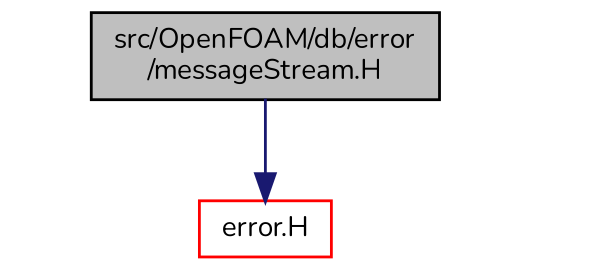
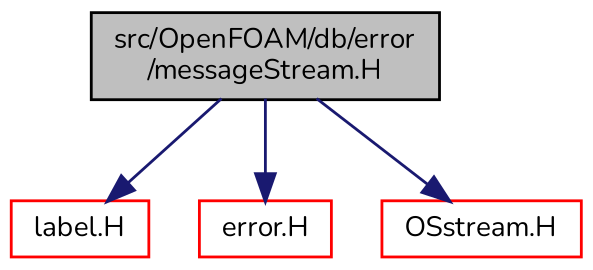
none -> (80, 229)
none -> (482, 229)
